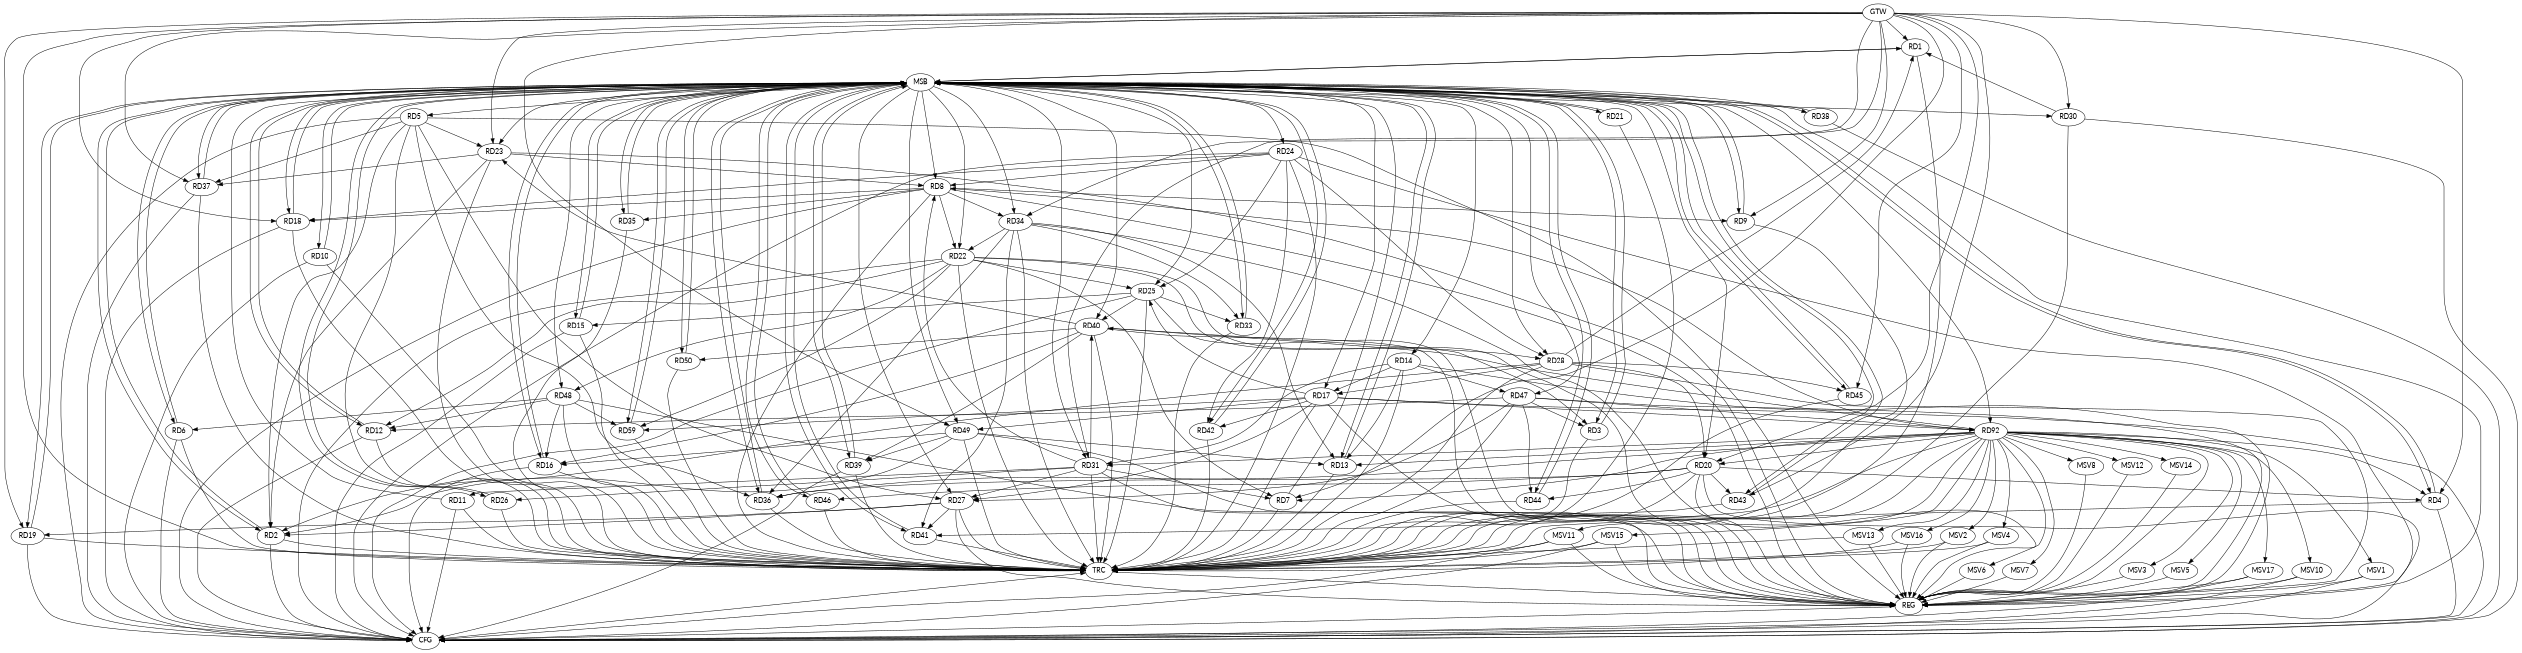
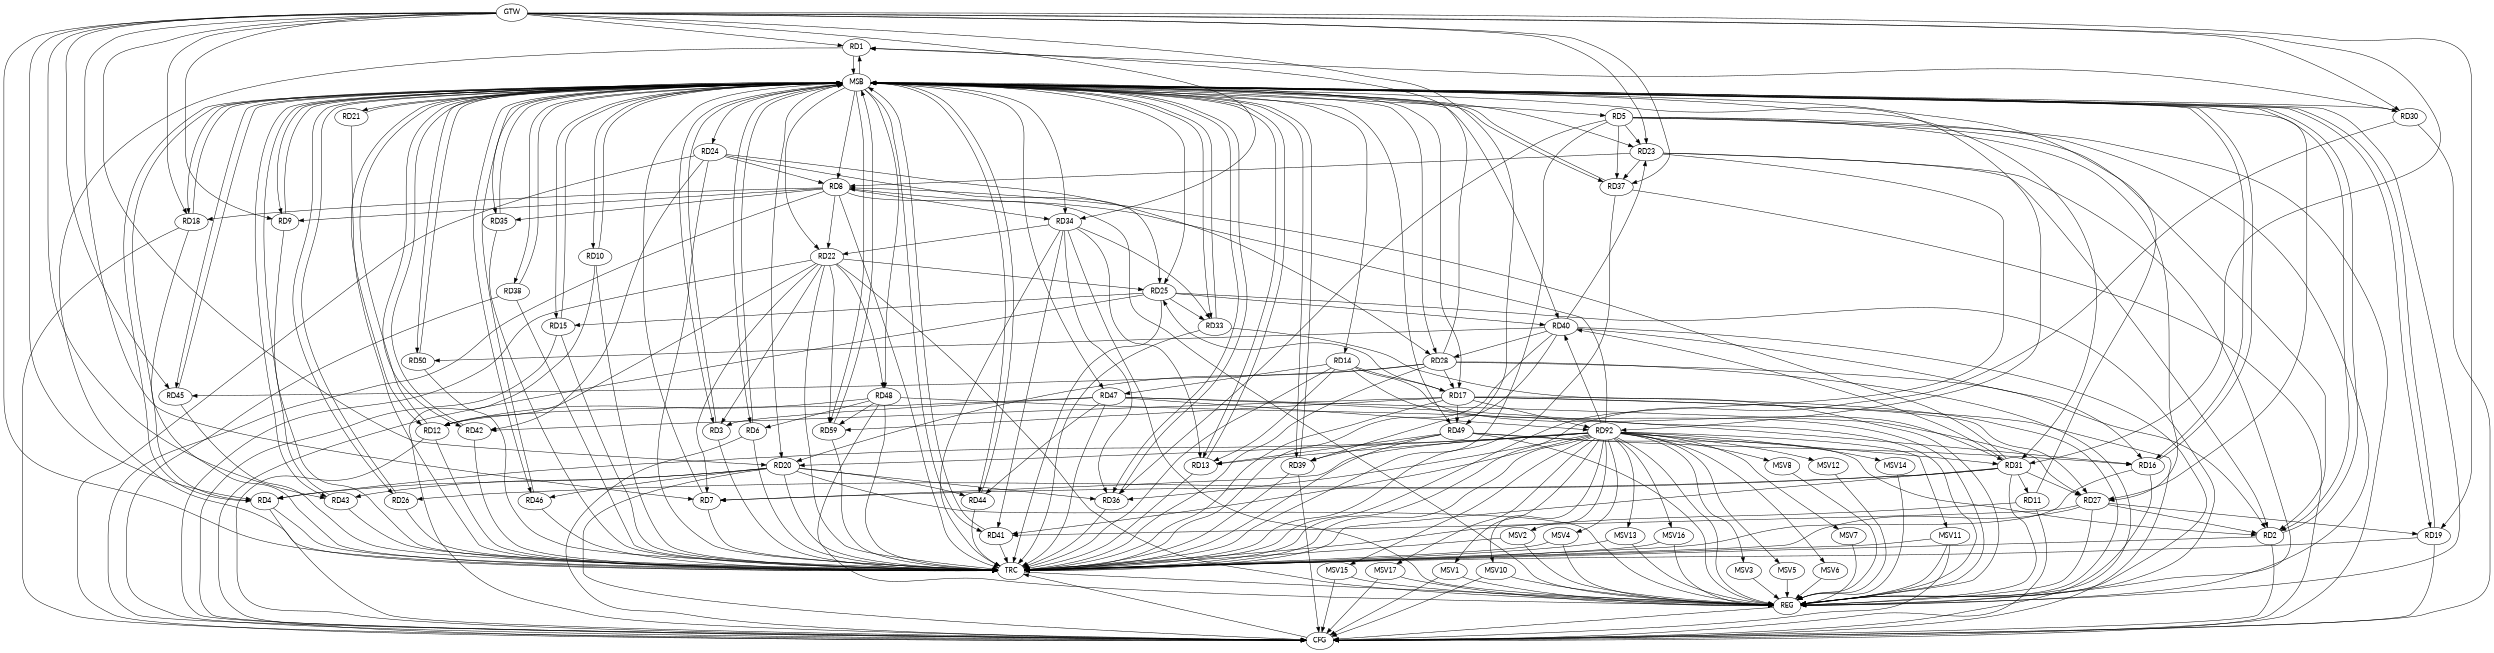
(791, 184) -> none
(2140, 358) -> (1882, 426)
(1418, 560) -> (633, 542)
